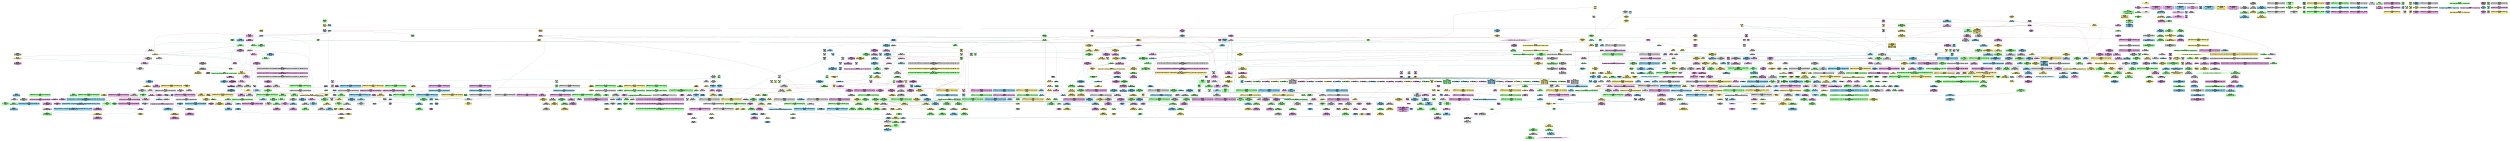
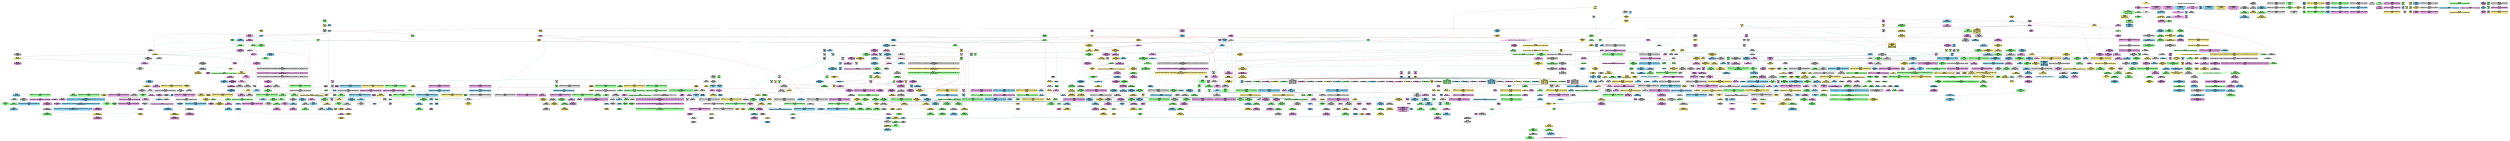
(1728, 58) -> (1728, 58)
